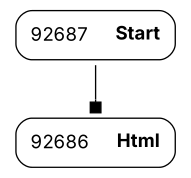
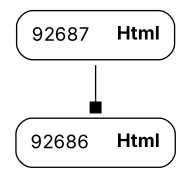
(138, 34) -> (139, 34)
